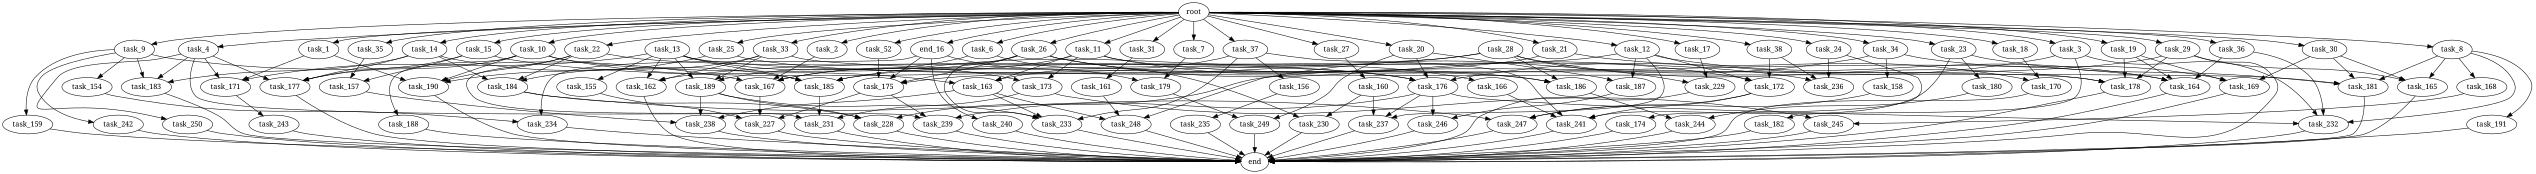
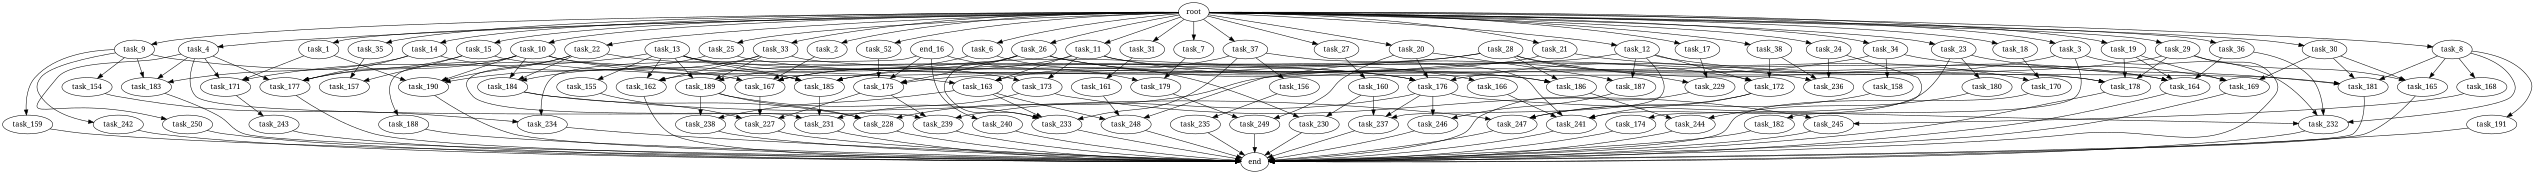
(1065, 23) -> none
(465, 69) -> (520, 66)
(495, 108) -> none
